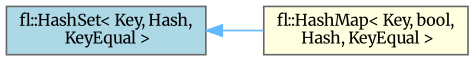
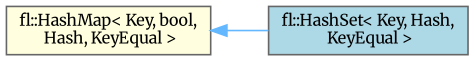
(243, 31) -> (248, 31)
